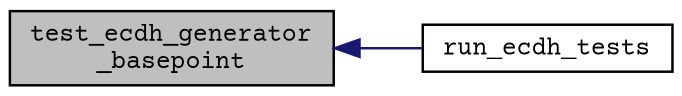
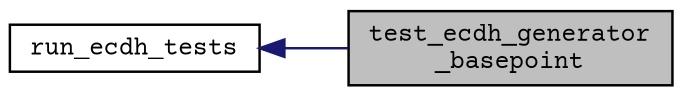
(391, 48) -> (316, 48)
